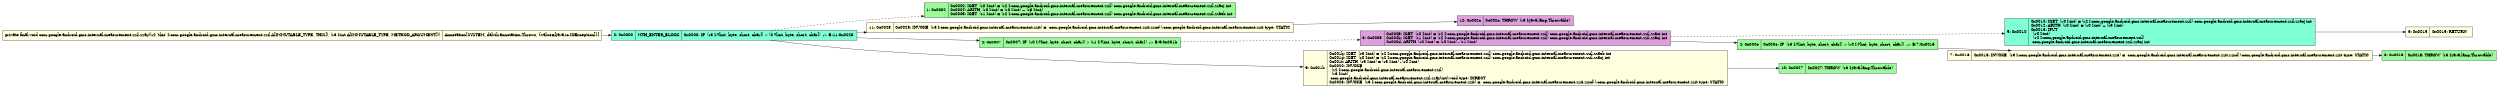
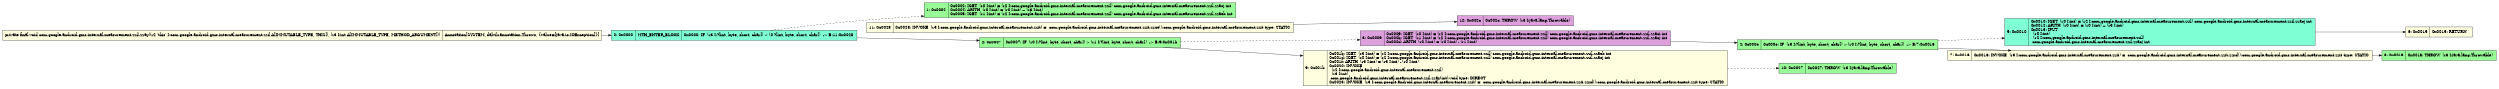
(861, 32) -> none
(1836, 35) -> (1970, 40)
(1035, 59) -> (1232, 52)
(1752, 68) -> (1752, 68)
